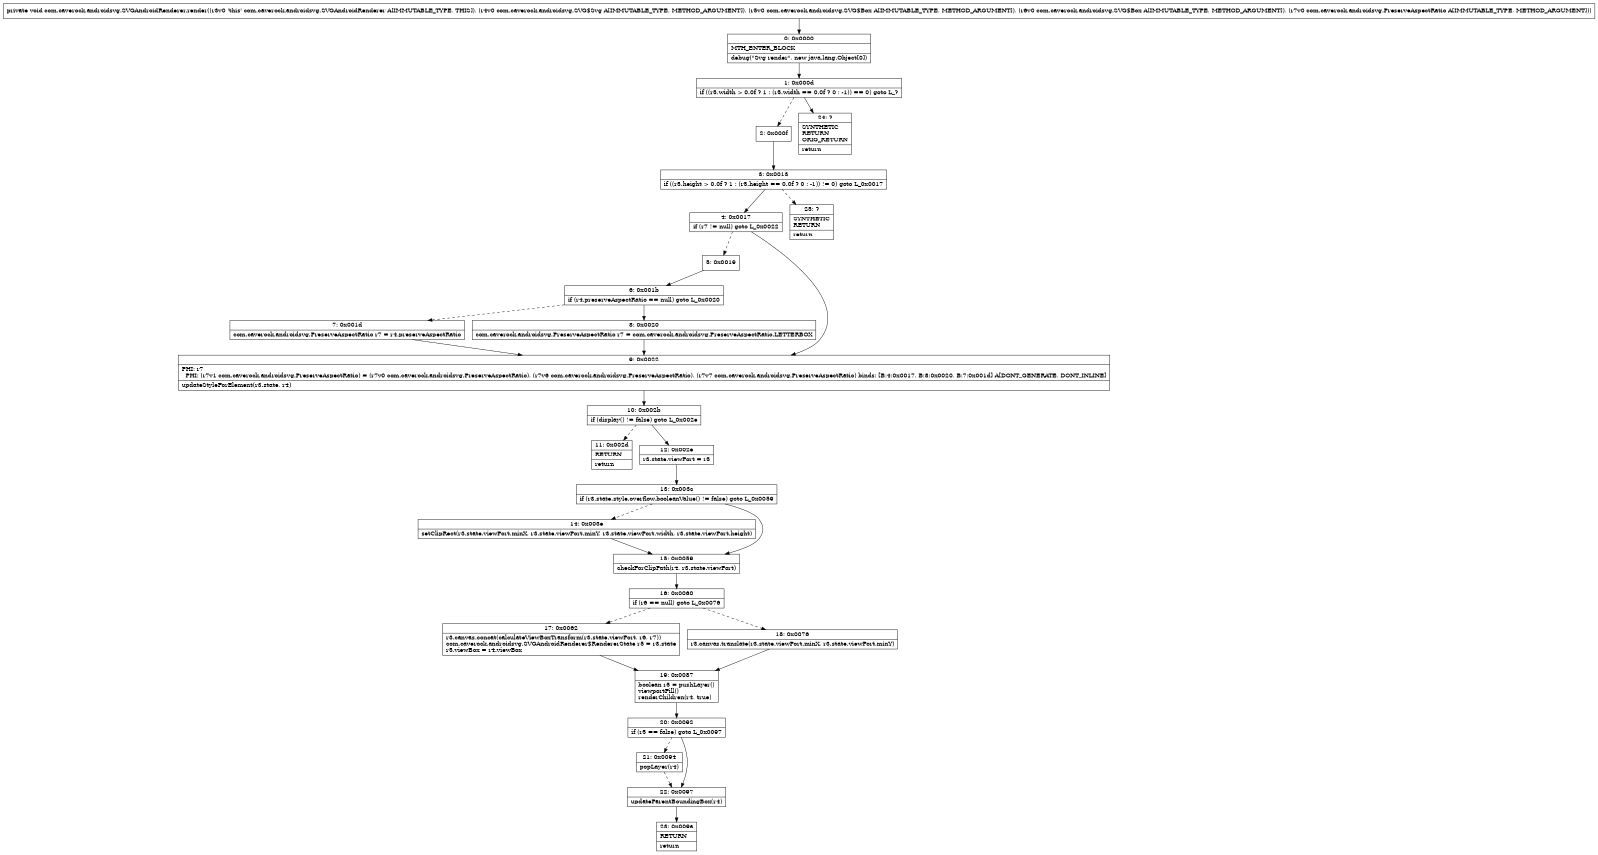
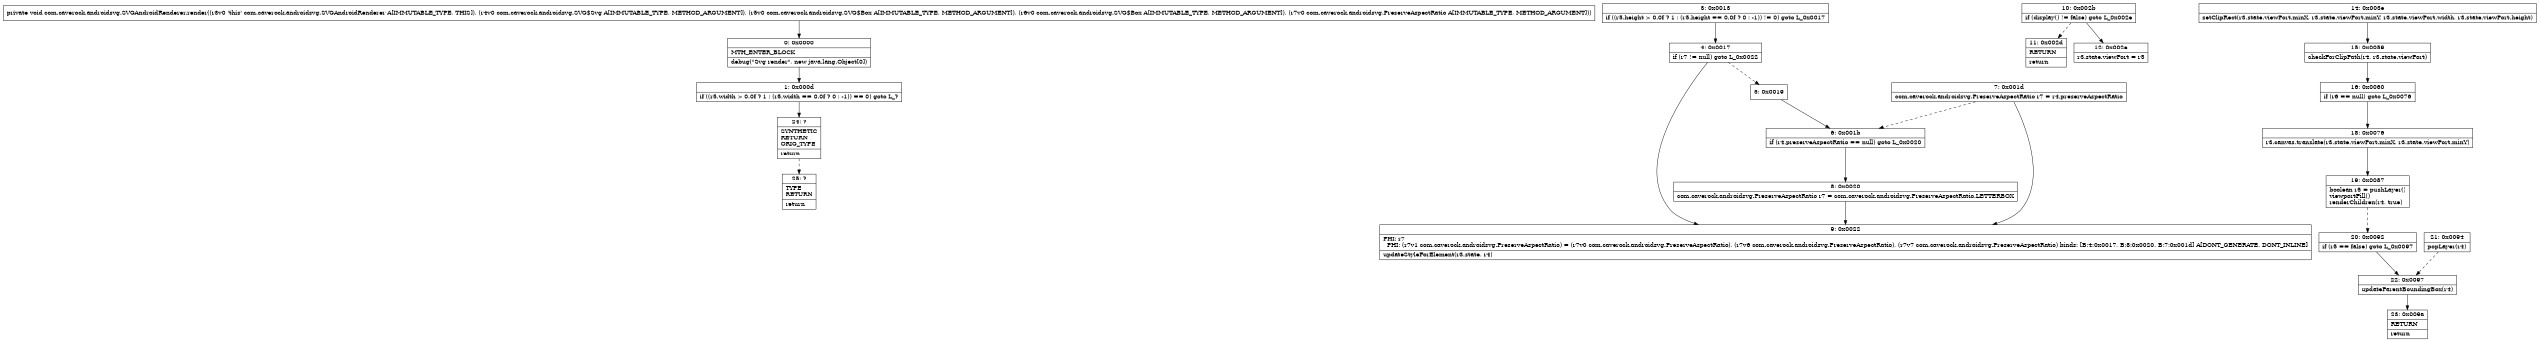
(774, 134) -> none
(825, 140) -> (798, 144)
(788, 195) -> (799, 164)
(812, 219) -> (794, 188)
(498, 312) -> (1929, 114)
(644, 396) -> none
(677, 494) -> none
(732, 618) -> (2368, 113)
(561, 639) -> none
(677, 708) -> (2368, 218)
(669, 743) -> none
